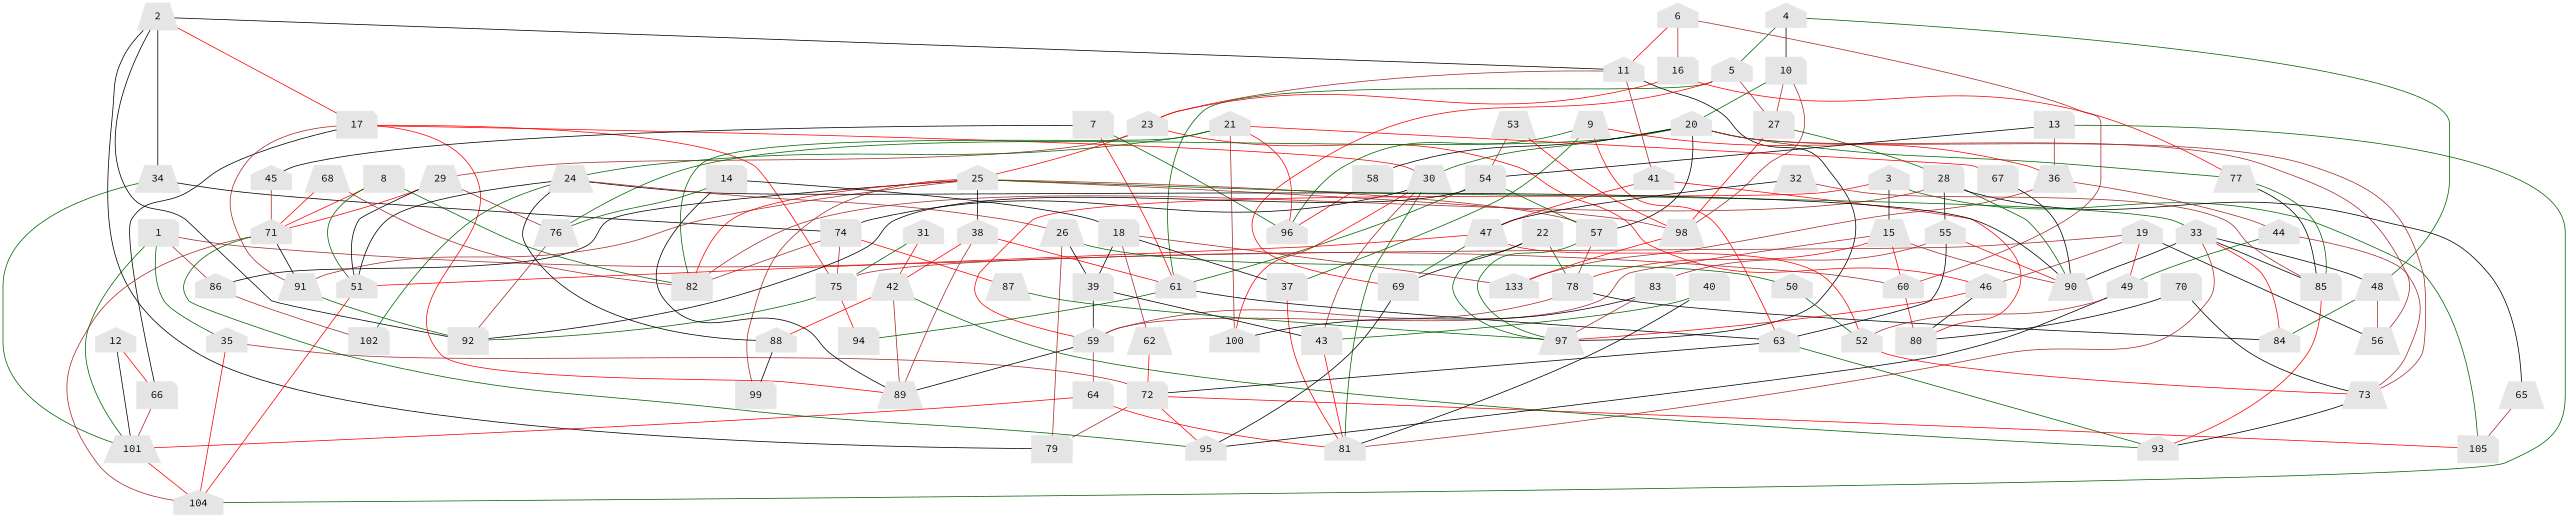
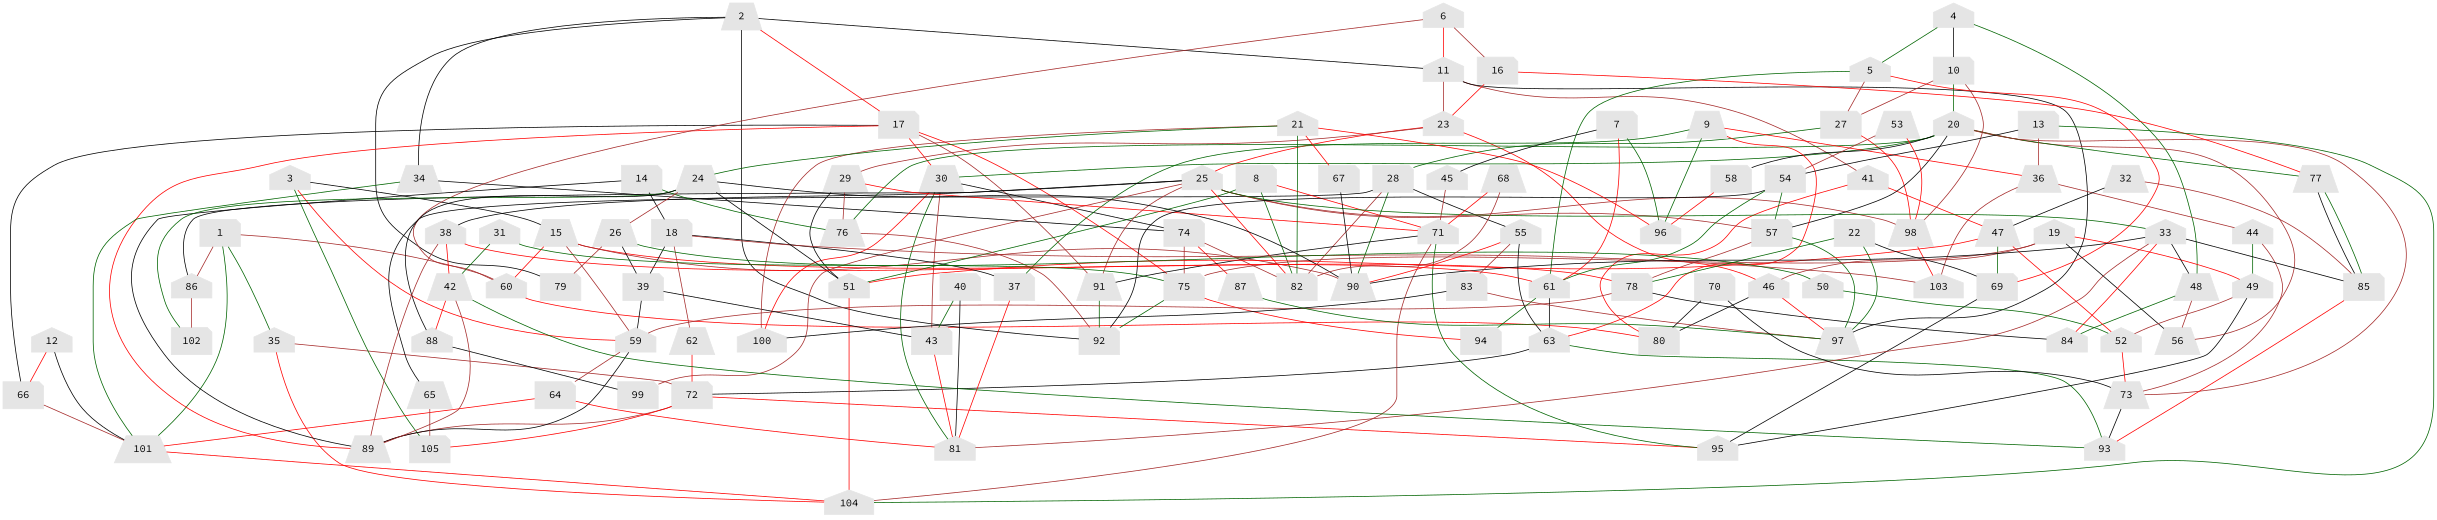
(913, 251) -> (476, 259)
(1514, 287) -> (1939, 287)
(1100, 422) -> (520, 424)
